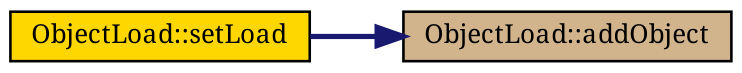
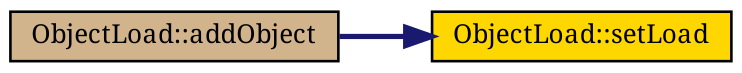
(344, 36) -> (372, 36)
